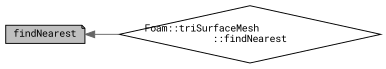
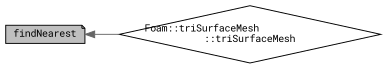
(250, 34) -> (250, 34)
